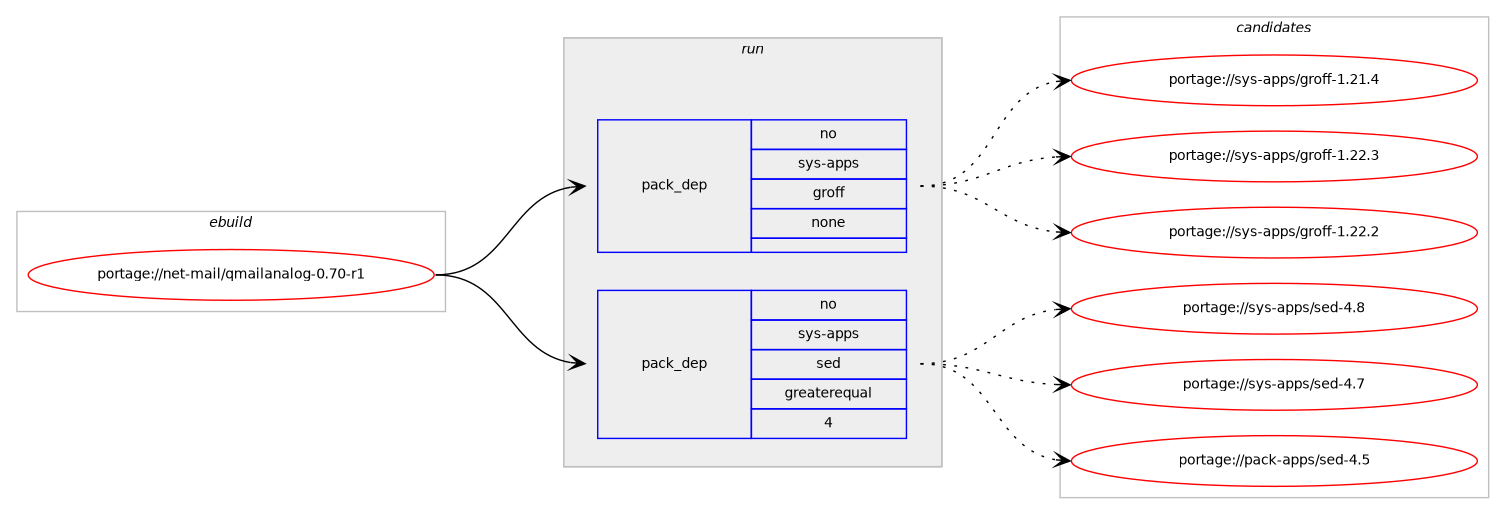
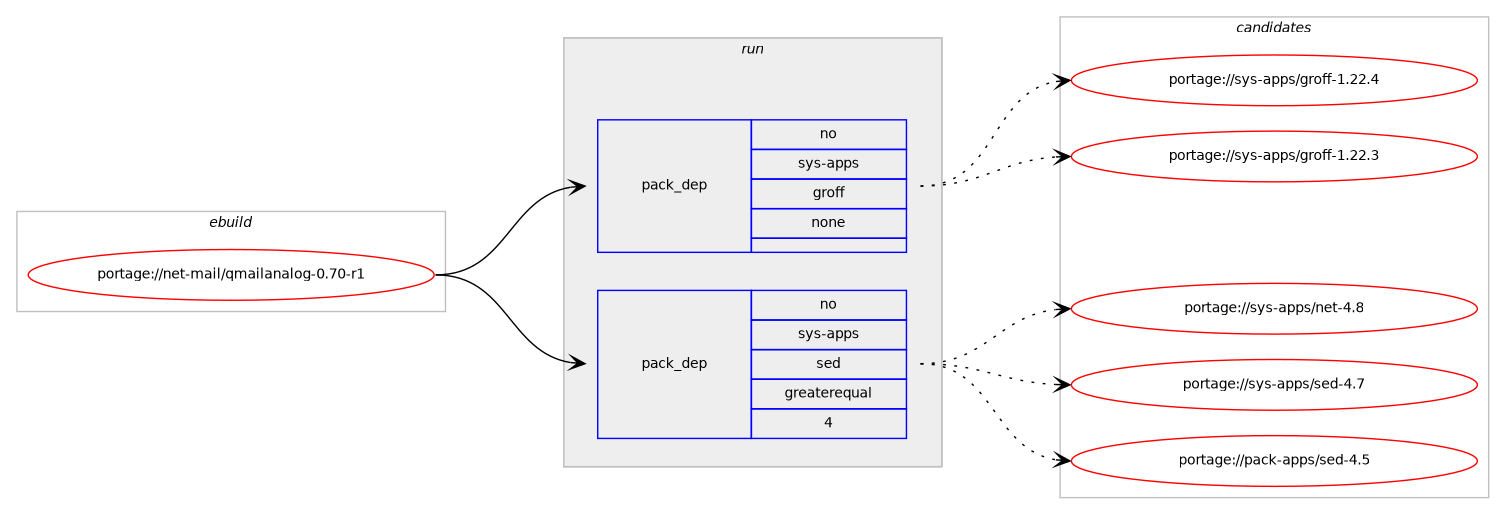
(1274, 80) -> (1274, 80)
(1274, 233) -> none
(1274, 309) -> (1274, 309)
